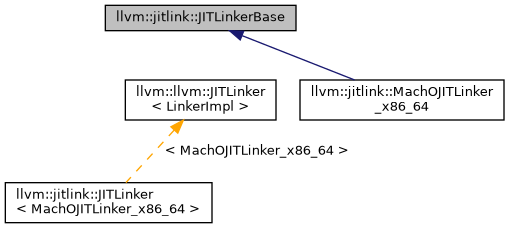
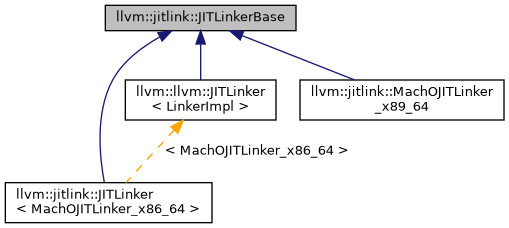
none -> (201, 62)
none -> (105, 98)
(402, 100) -> (402, 100)
